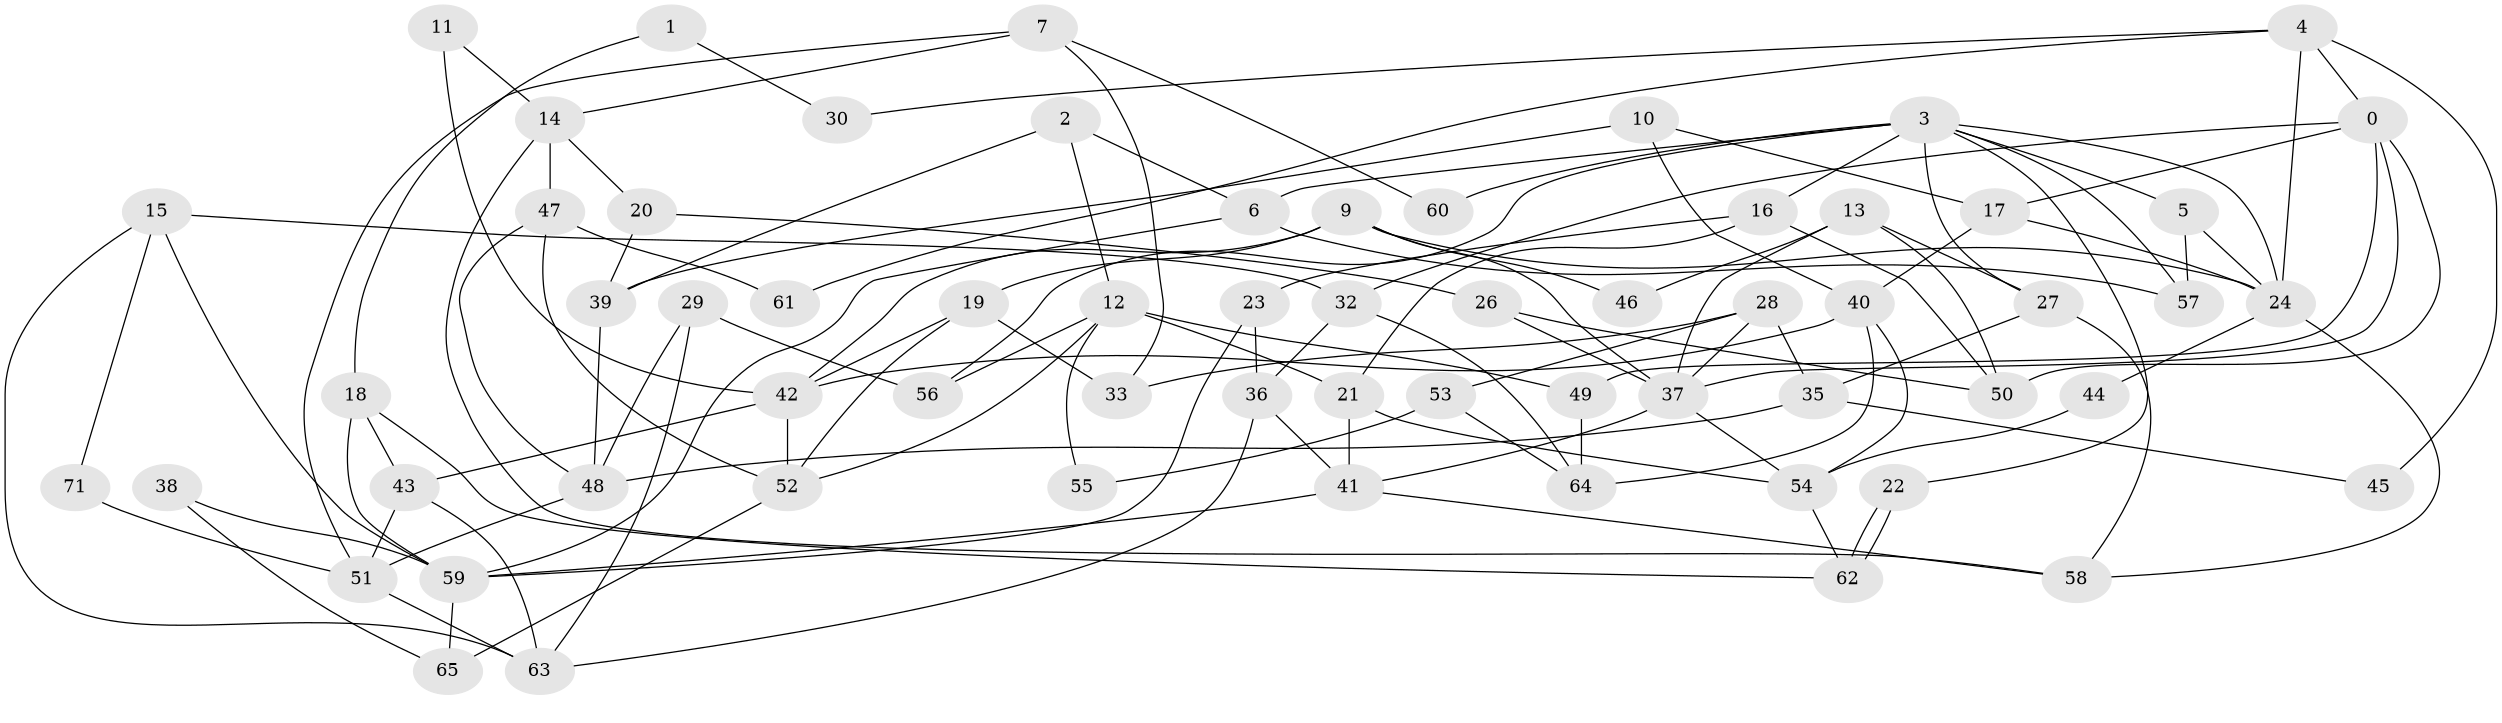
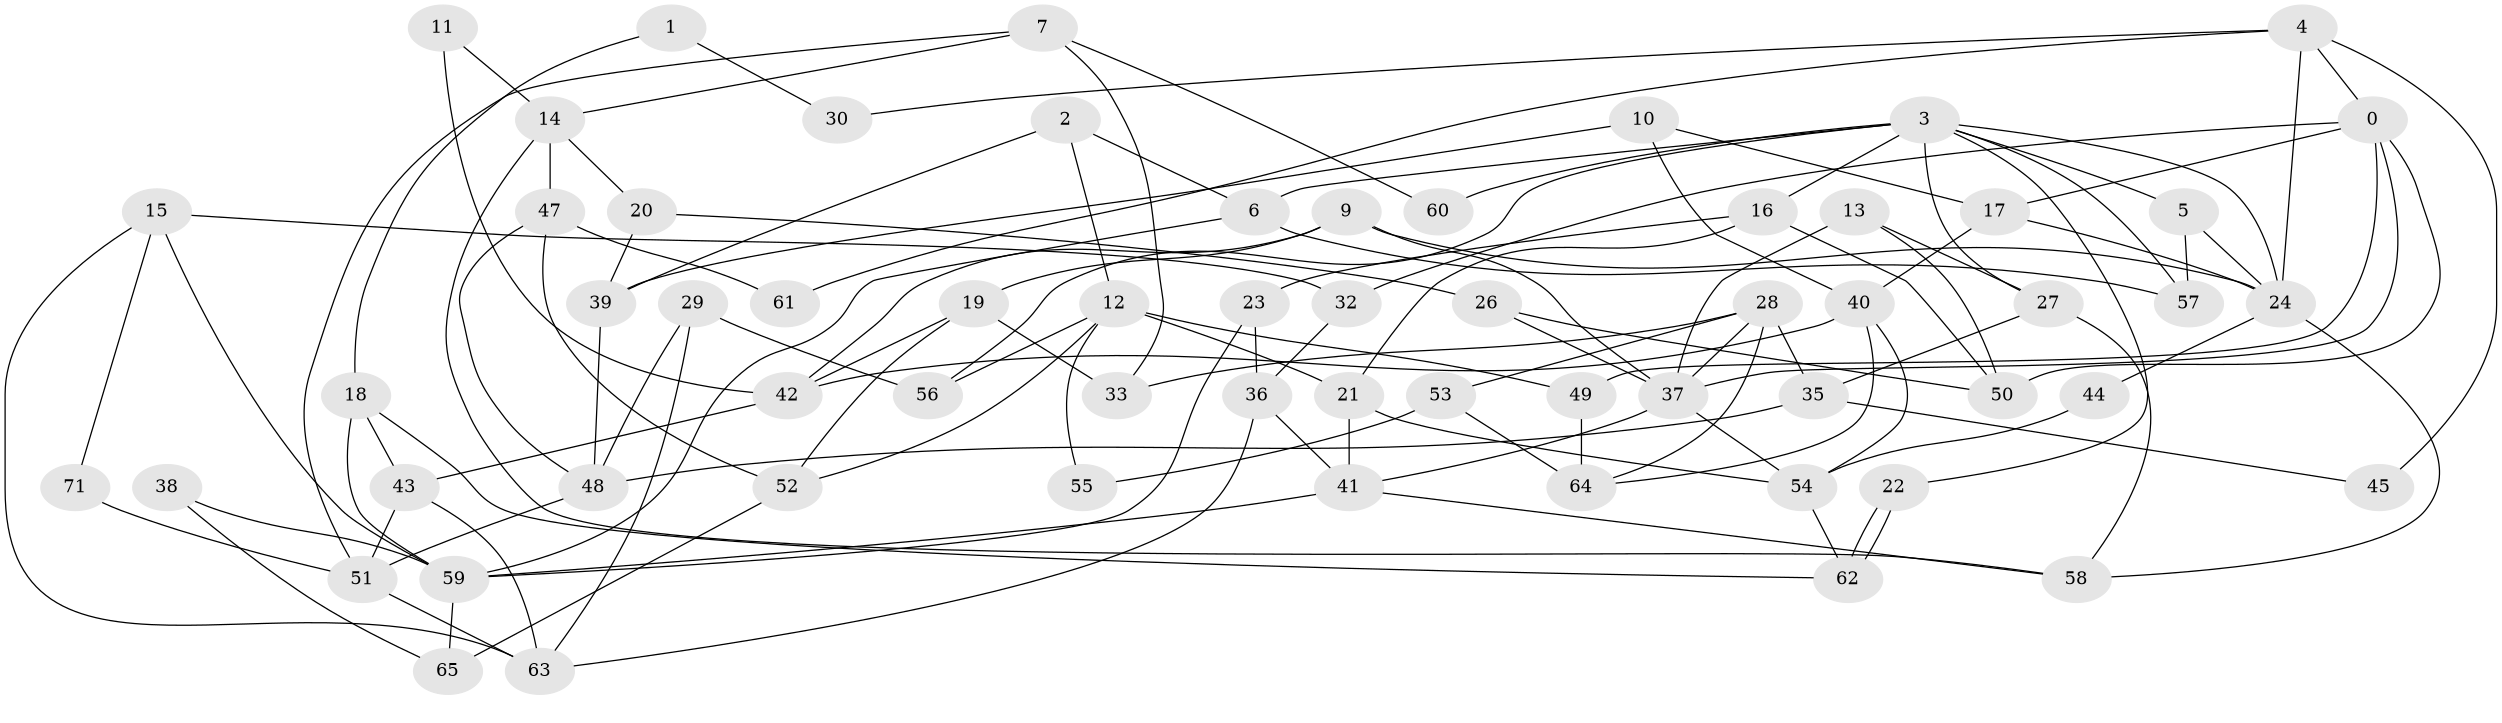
(1627, 304) -> none
(1472, 362) -> (1704, 433)
(788, 442) -> none
